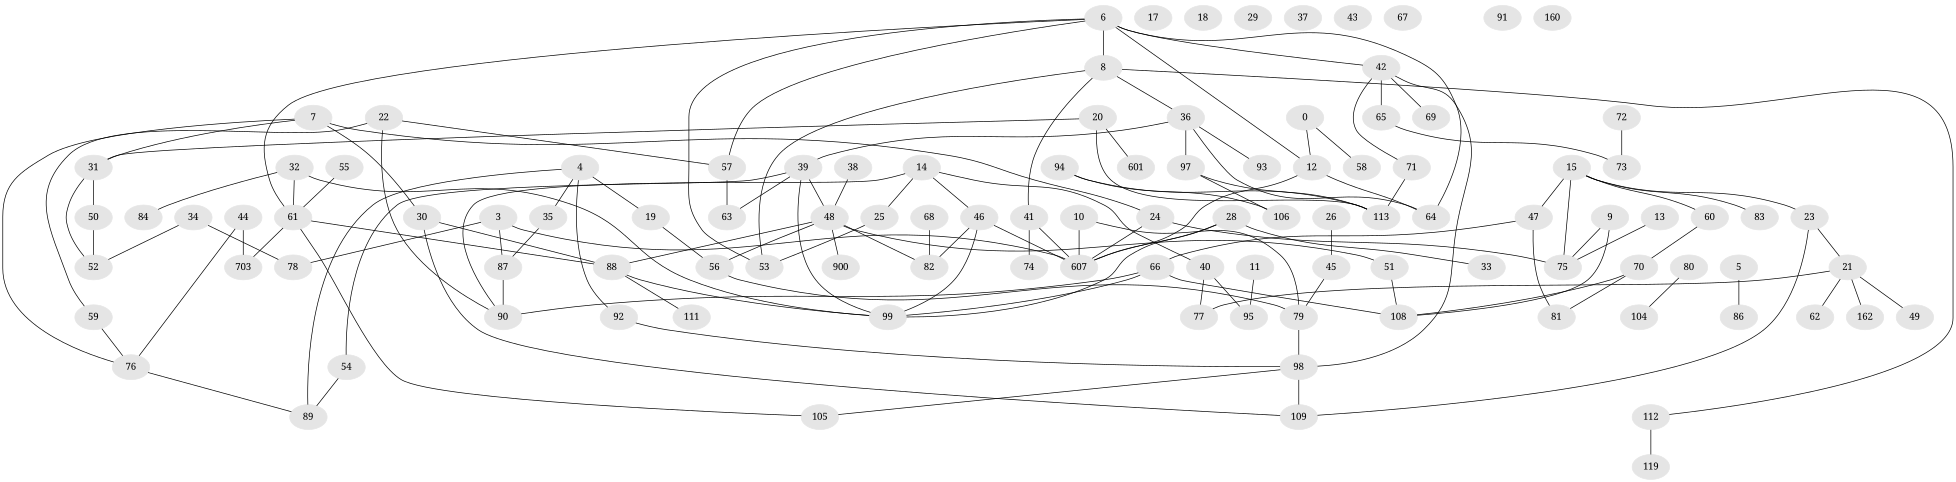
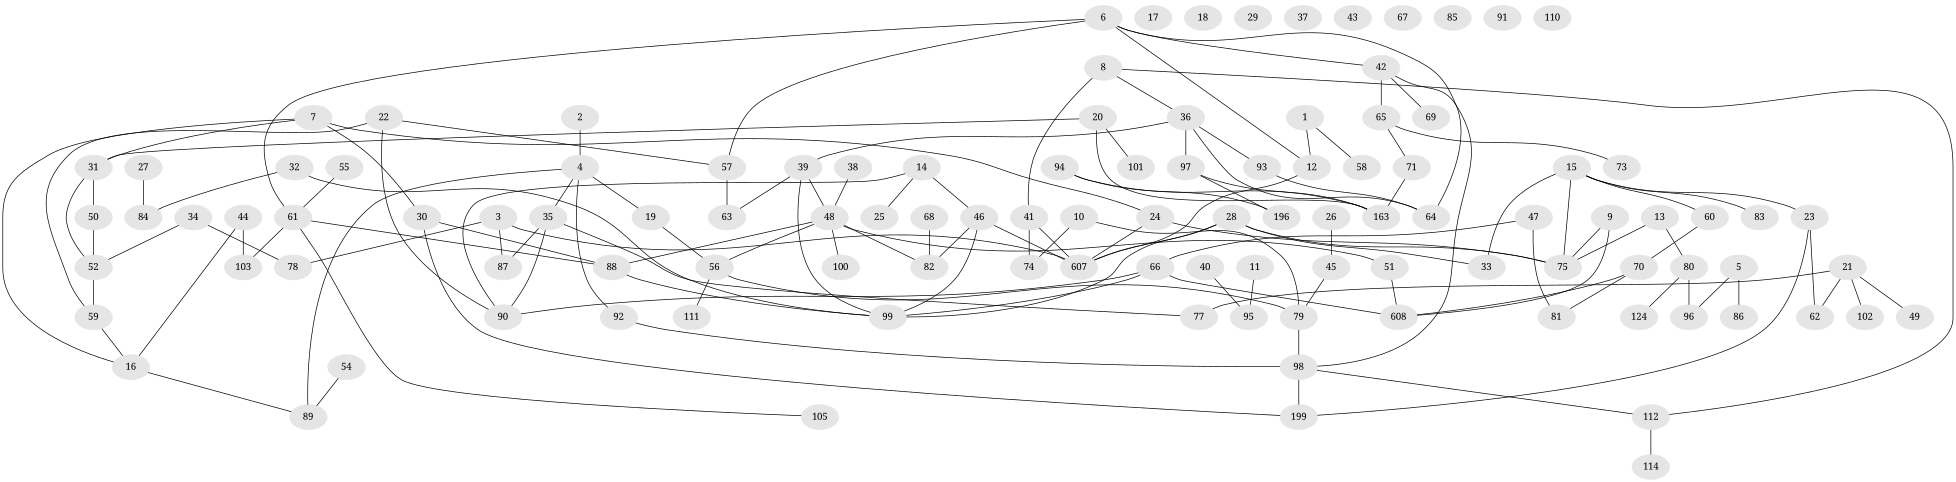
none -> (1453, 18)
(1552, 18) -> (1552, 18)
(1103, 43) -> none
none -> (580, 118)
(1305, 118) -> (1305, 118)
(1622, 118) -> none
(1355, 127) -> (1397, 143)
none -> (143, 168)
(1136, 168) -> (1136, 168)
(294, 193) -> none
(1372, 193) -> (1347, 193)
(1553, 193) -> (1510, 204)
(427, 196) -> none
(1093, 200) -> none
(1281, 217) -> (1281, 217)
(1381, 217) -> (1381, 217)
none -> (1672, 238)
(1829, 242) -> (1812, 267)
(1079, 243) -> (1057, 239)
none -> (1395, 247)
(243, 267) -> (243, 267)
(764, 267) -> none
(841, 267) -> (841, 267)
none -> (94, 292)
(503, 292) -> (533, 270)
(652, 292) -> (704, 290)
(1202, 295) -> (944, 302)
(1399, 317) -> (1399, 317)
(1639, 317) -> (1639, 317)
none -> (1689, 317)
(1865, 317) -> (1865, 317)
(131, 367) -> (131, 367)
(1059, 392) -> (1475, 392)
(1299, 417) -> (1299, 417)
(1651, 467) -> (1651, 467)
